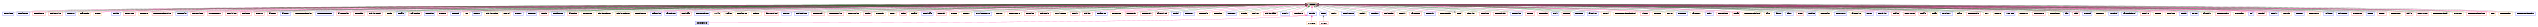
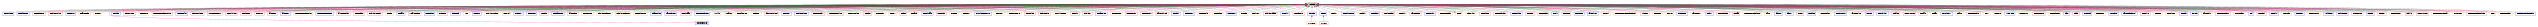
(1007, 22) -> (115, 16)
